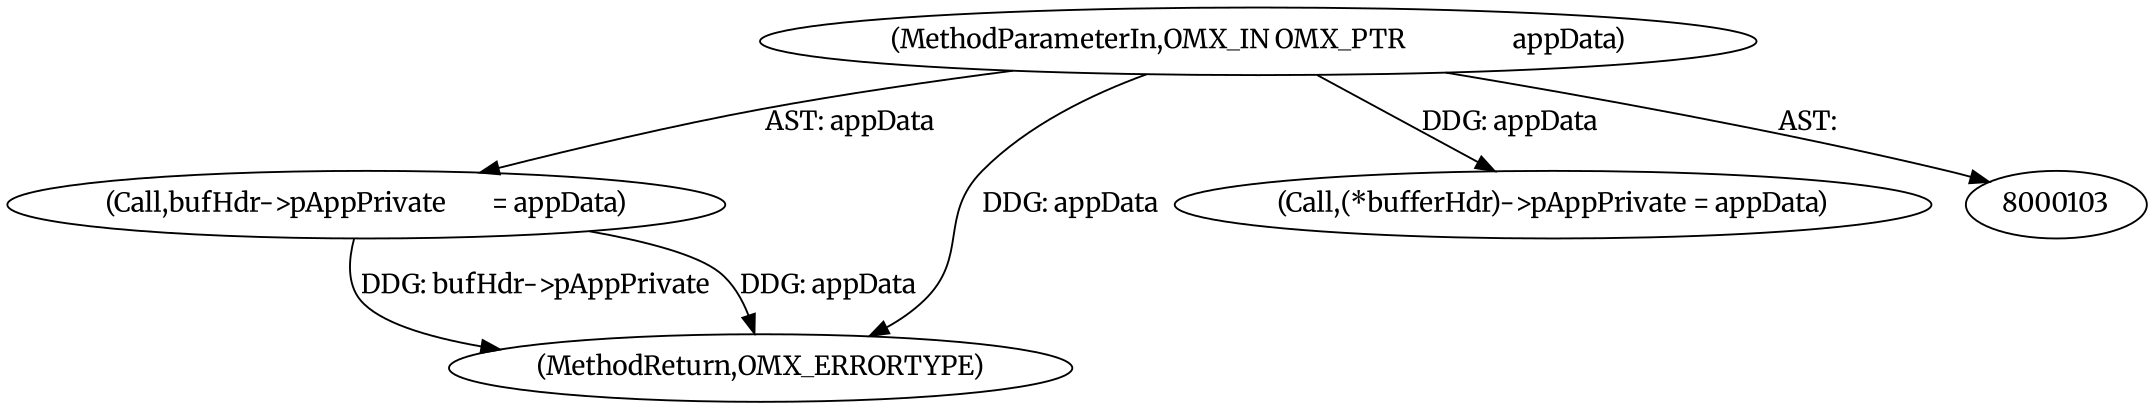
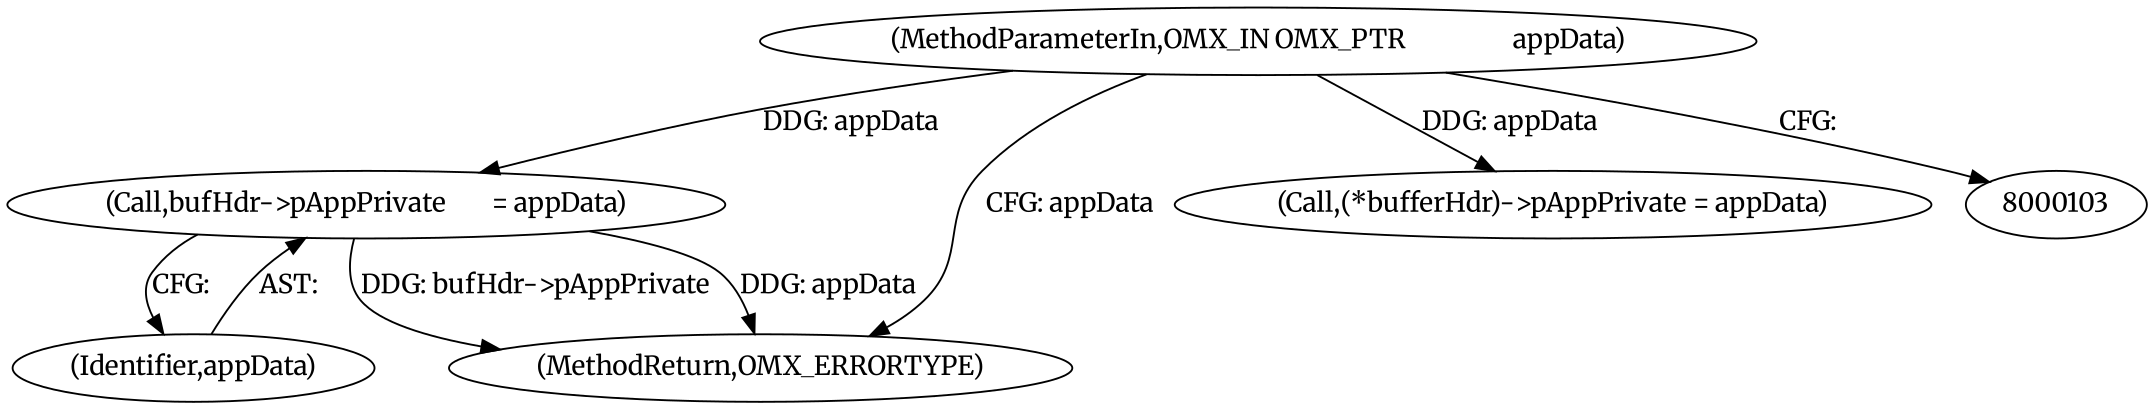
(851, 123) -> (851, 123)
(1811, 123) -> (1811, 123)
(1070, 205) -> (1070, 205)
none -> (194, 368)
